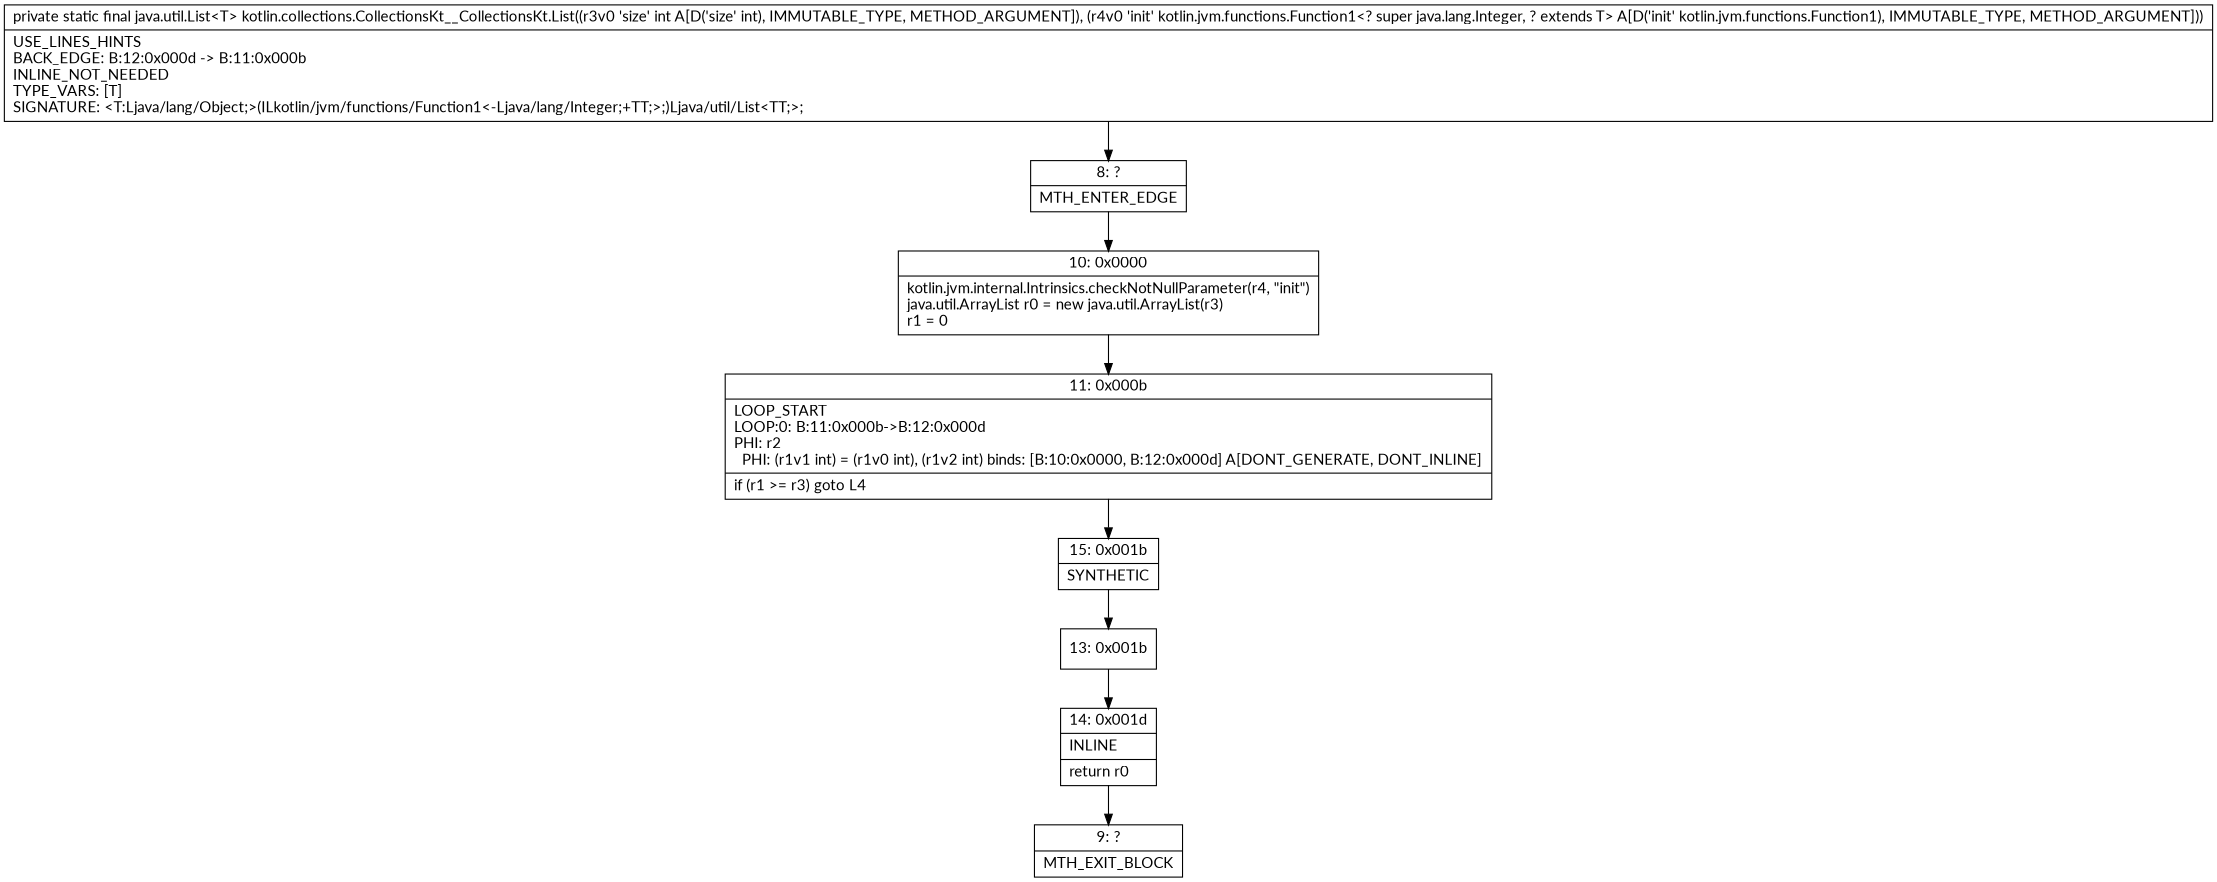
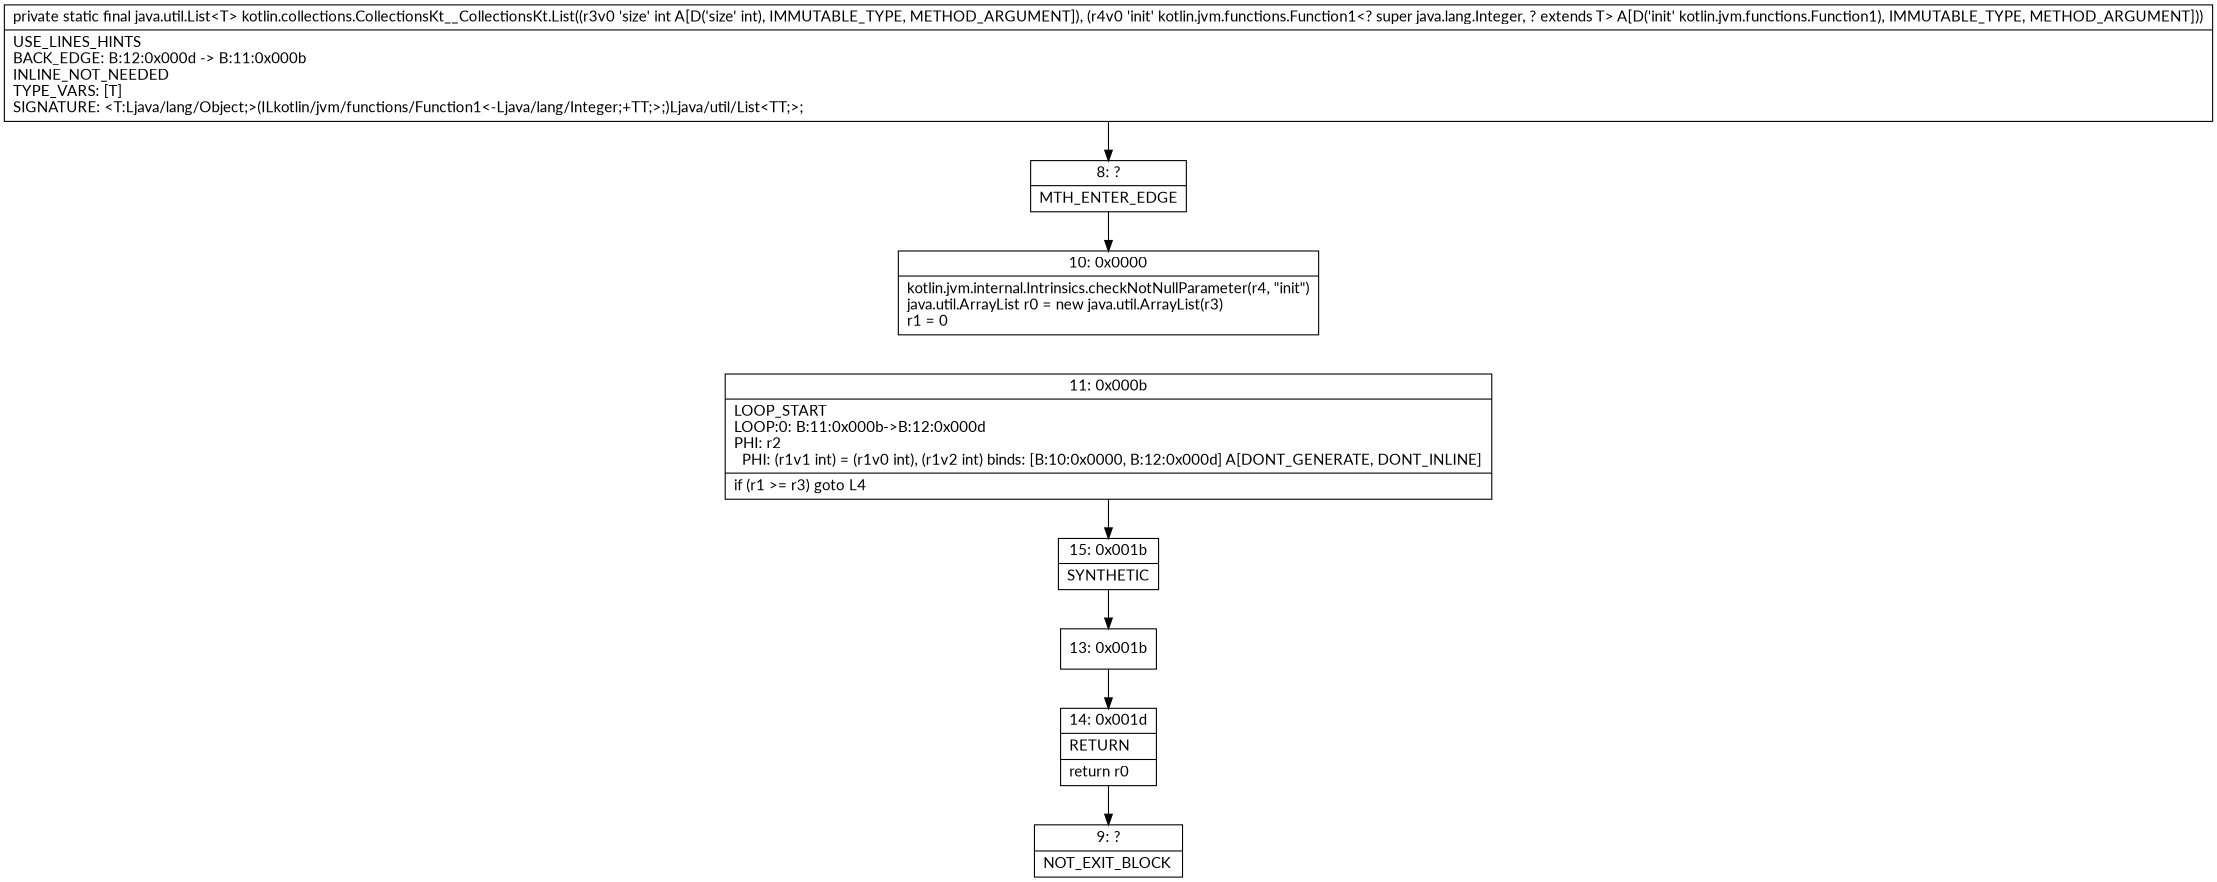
(1108, 349) -> none
(1094, 746) -> (1100, 746)
(1108, 863) -> (1107, 863)
